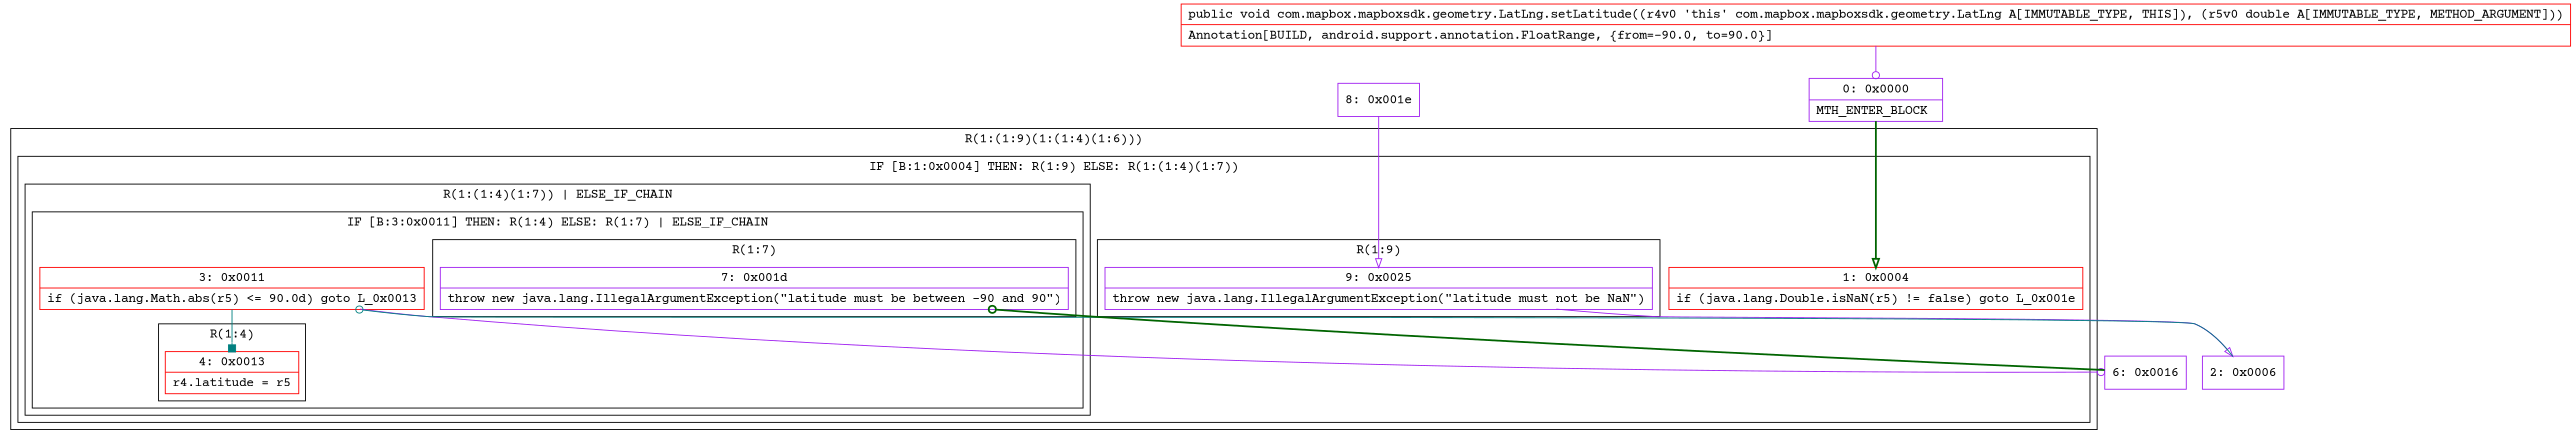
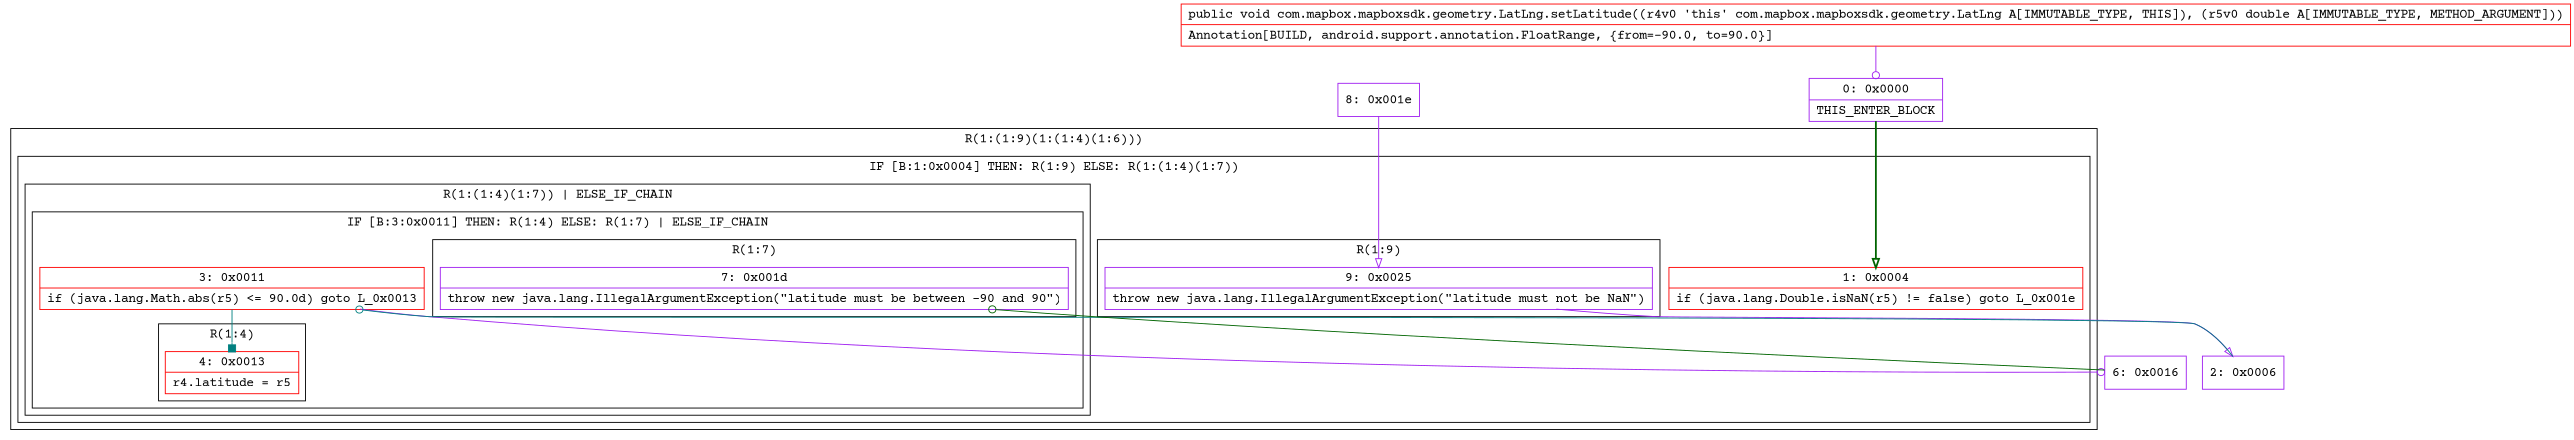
(1872, 110) -> (1876, 110)
(1550, 343) -> (1550, 343)
